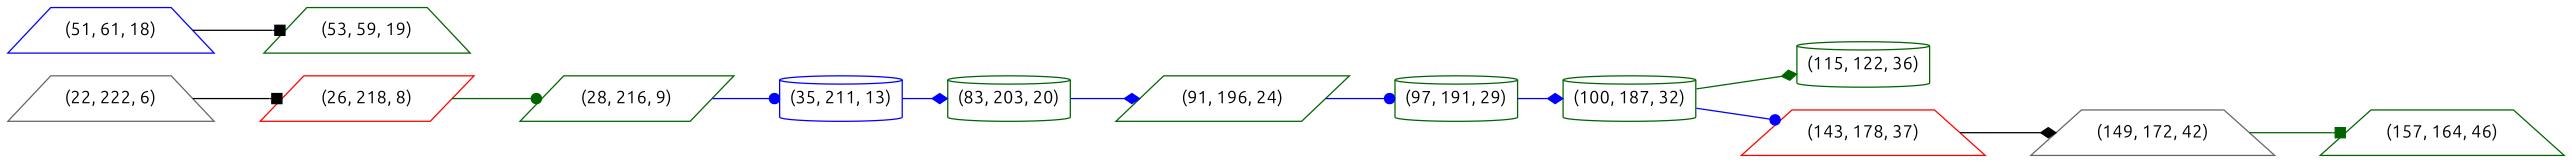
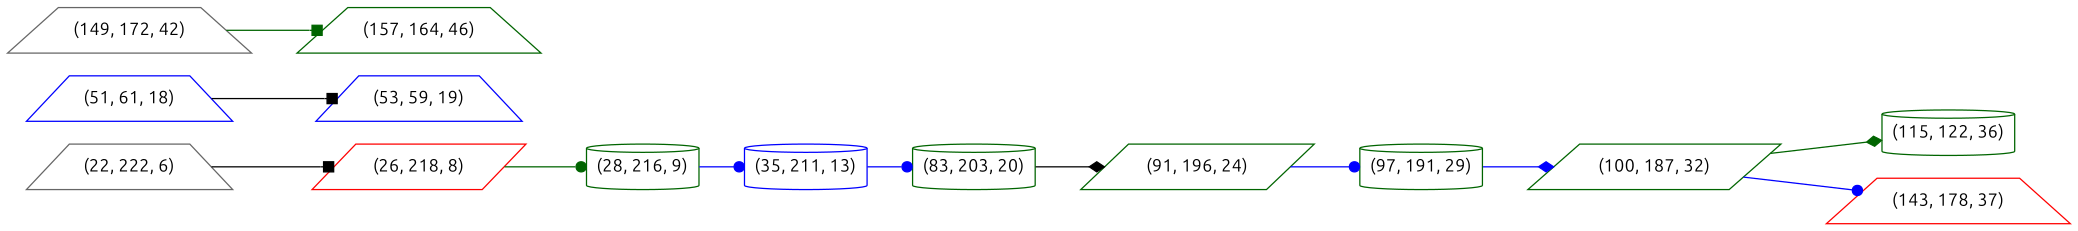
(367, 30) -> (419, 99)
(627, 99) -> (643, 167)
(917, 99) -> (885, 167)
(1097, 99) -> (1062, 167)
(1629, 99) -> (1654, 167)
(2000, 133) -> none
